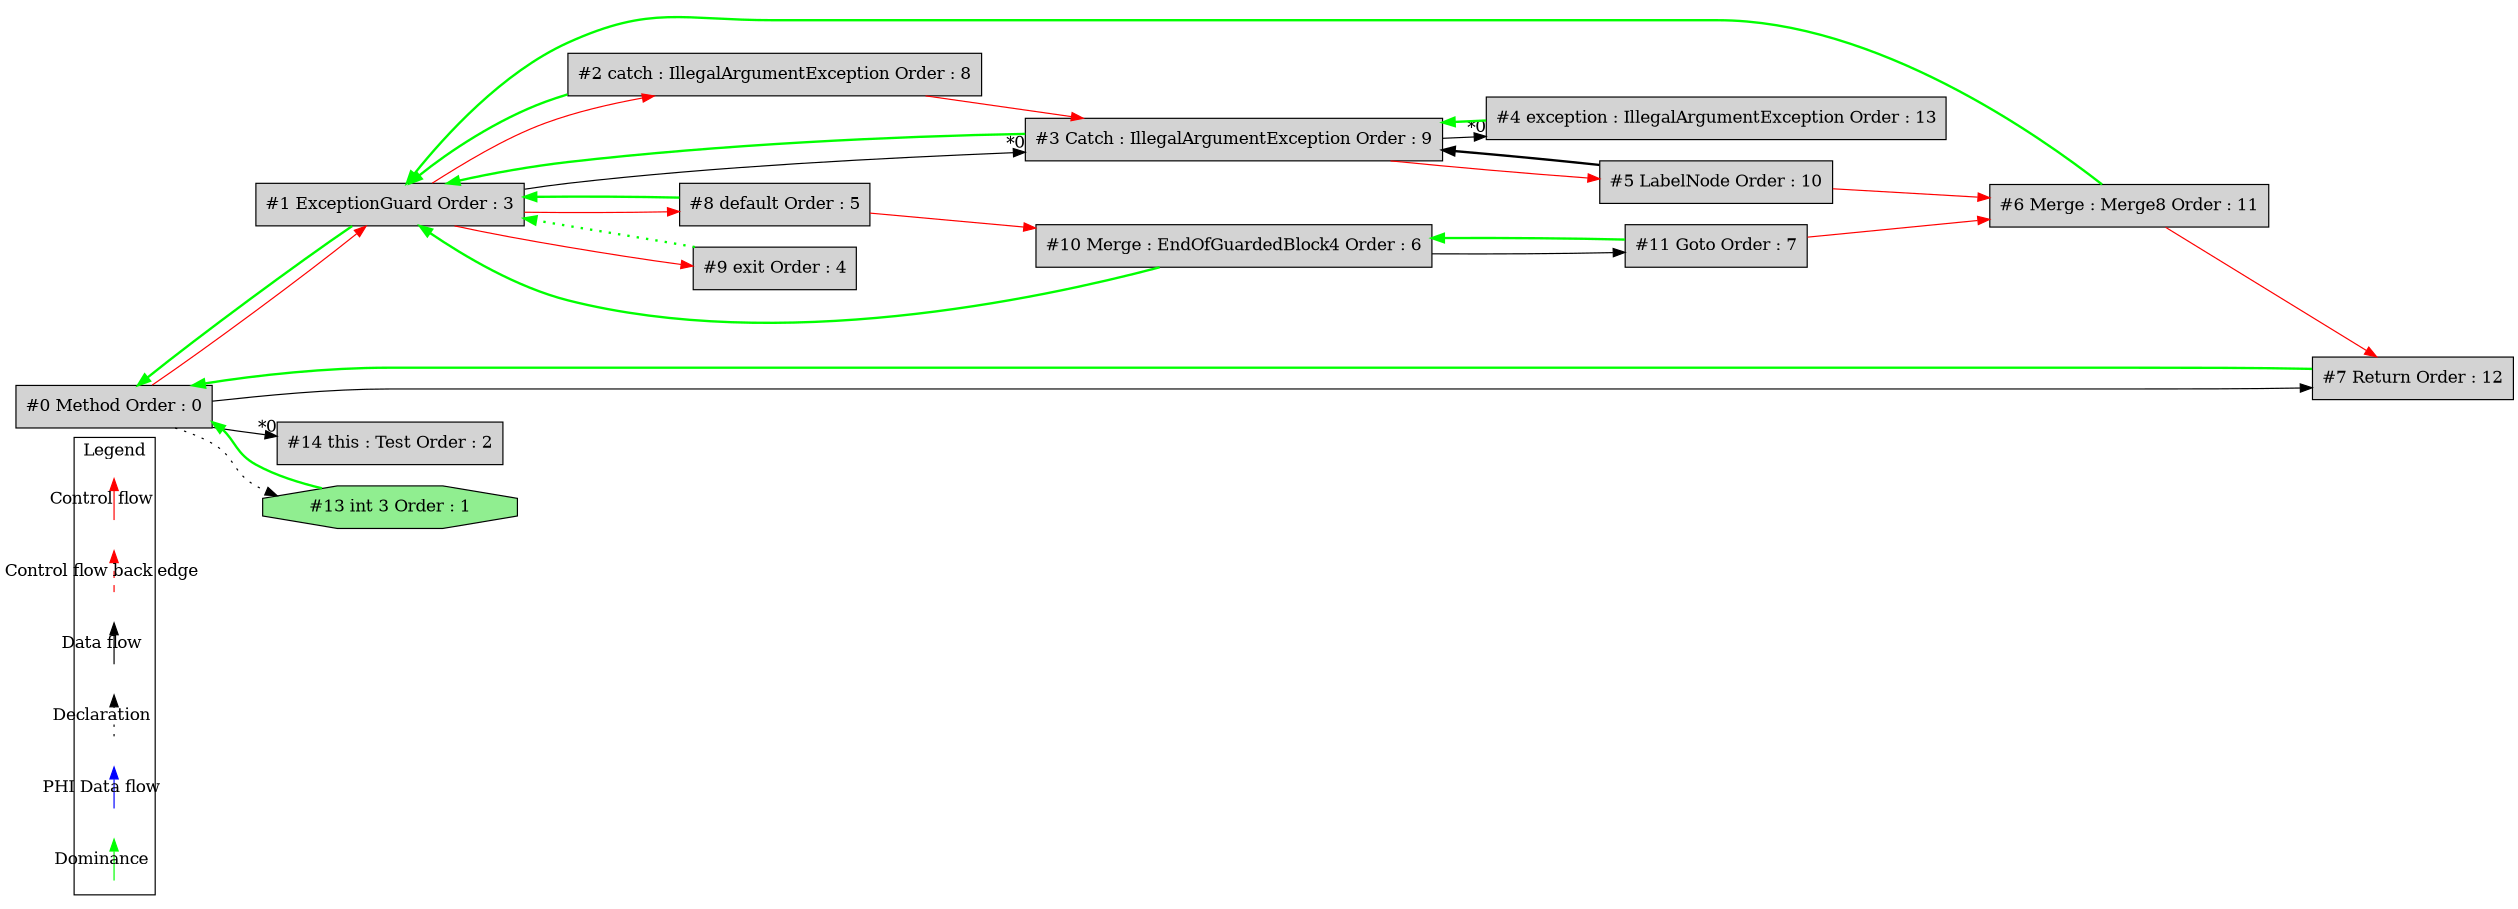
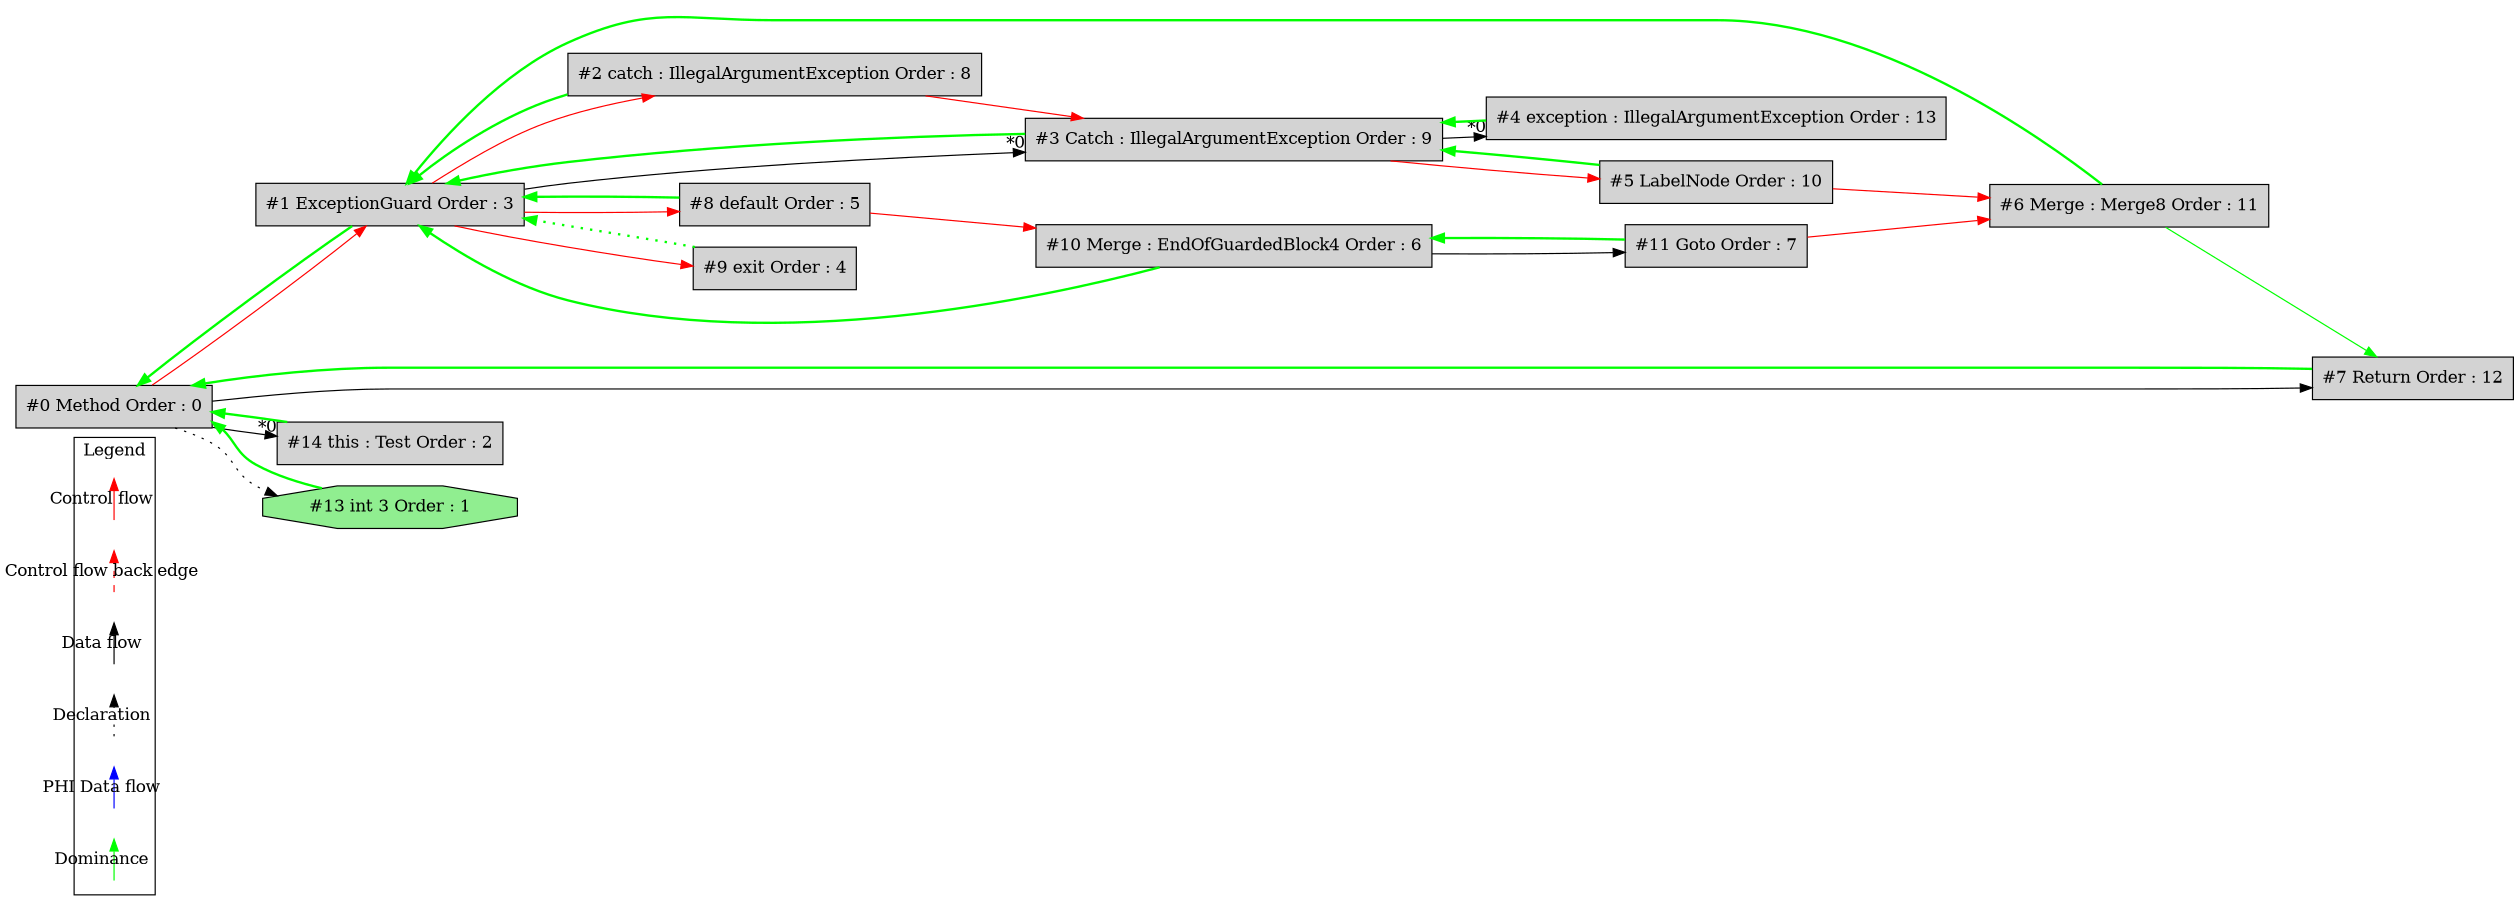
(1527, 158) -> (1527, 158)
(2266, 289) -> (2266, 289)
none -> (256, 418)
